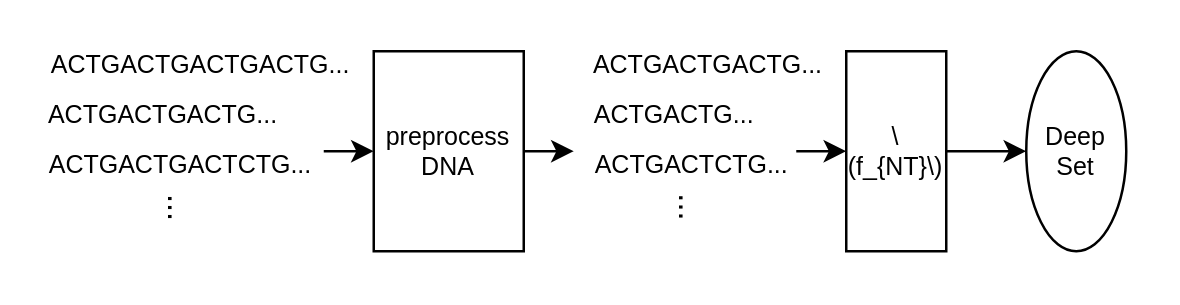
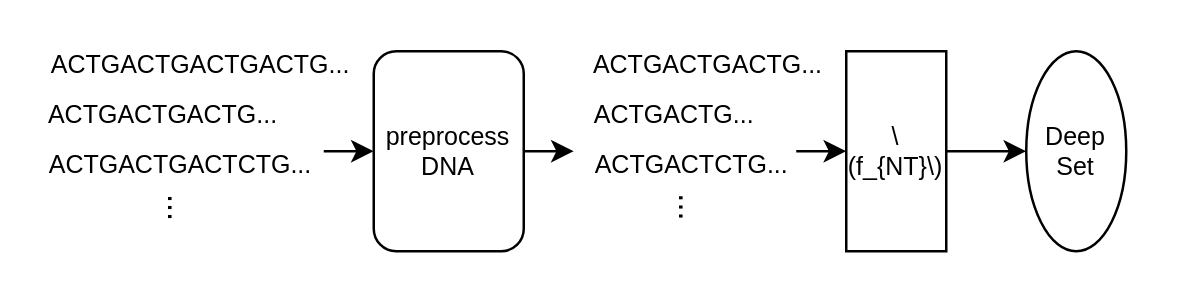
(449, 151) -> (449, 151)
